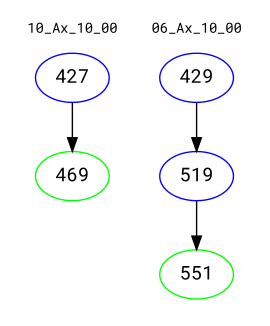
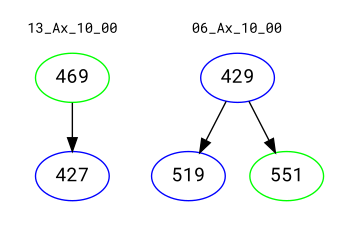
(73, 29) -> (73, 29)
(72, 120) -> (72, 120)
(197, 219) -> (259, 121)
